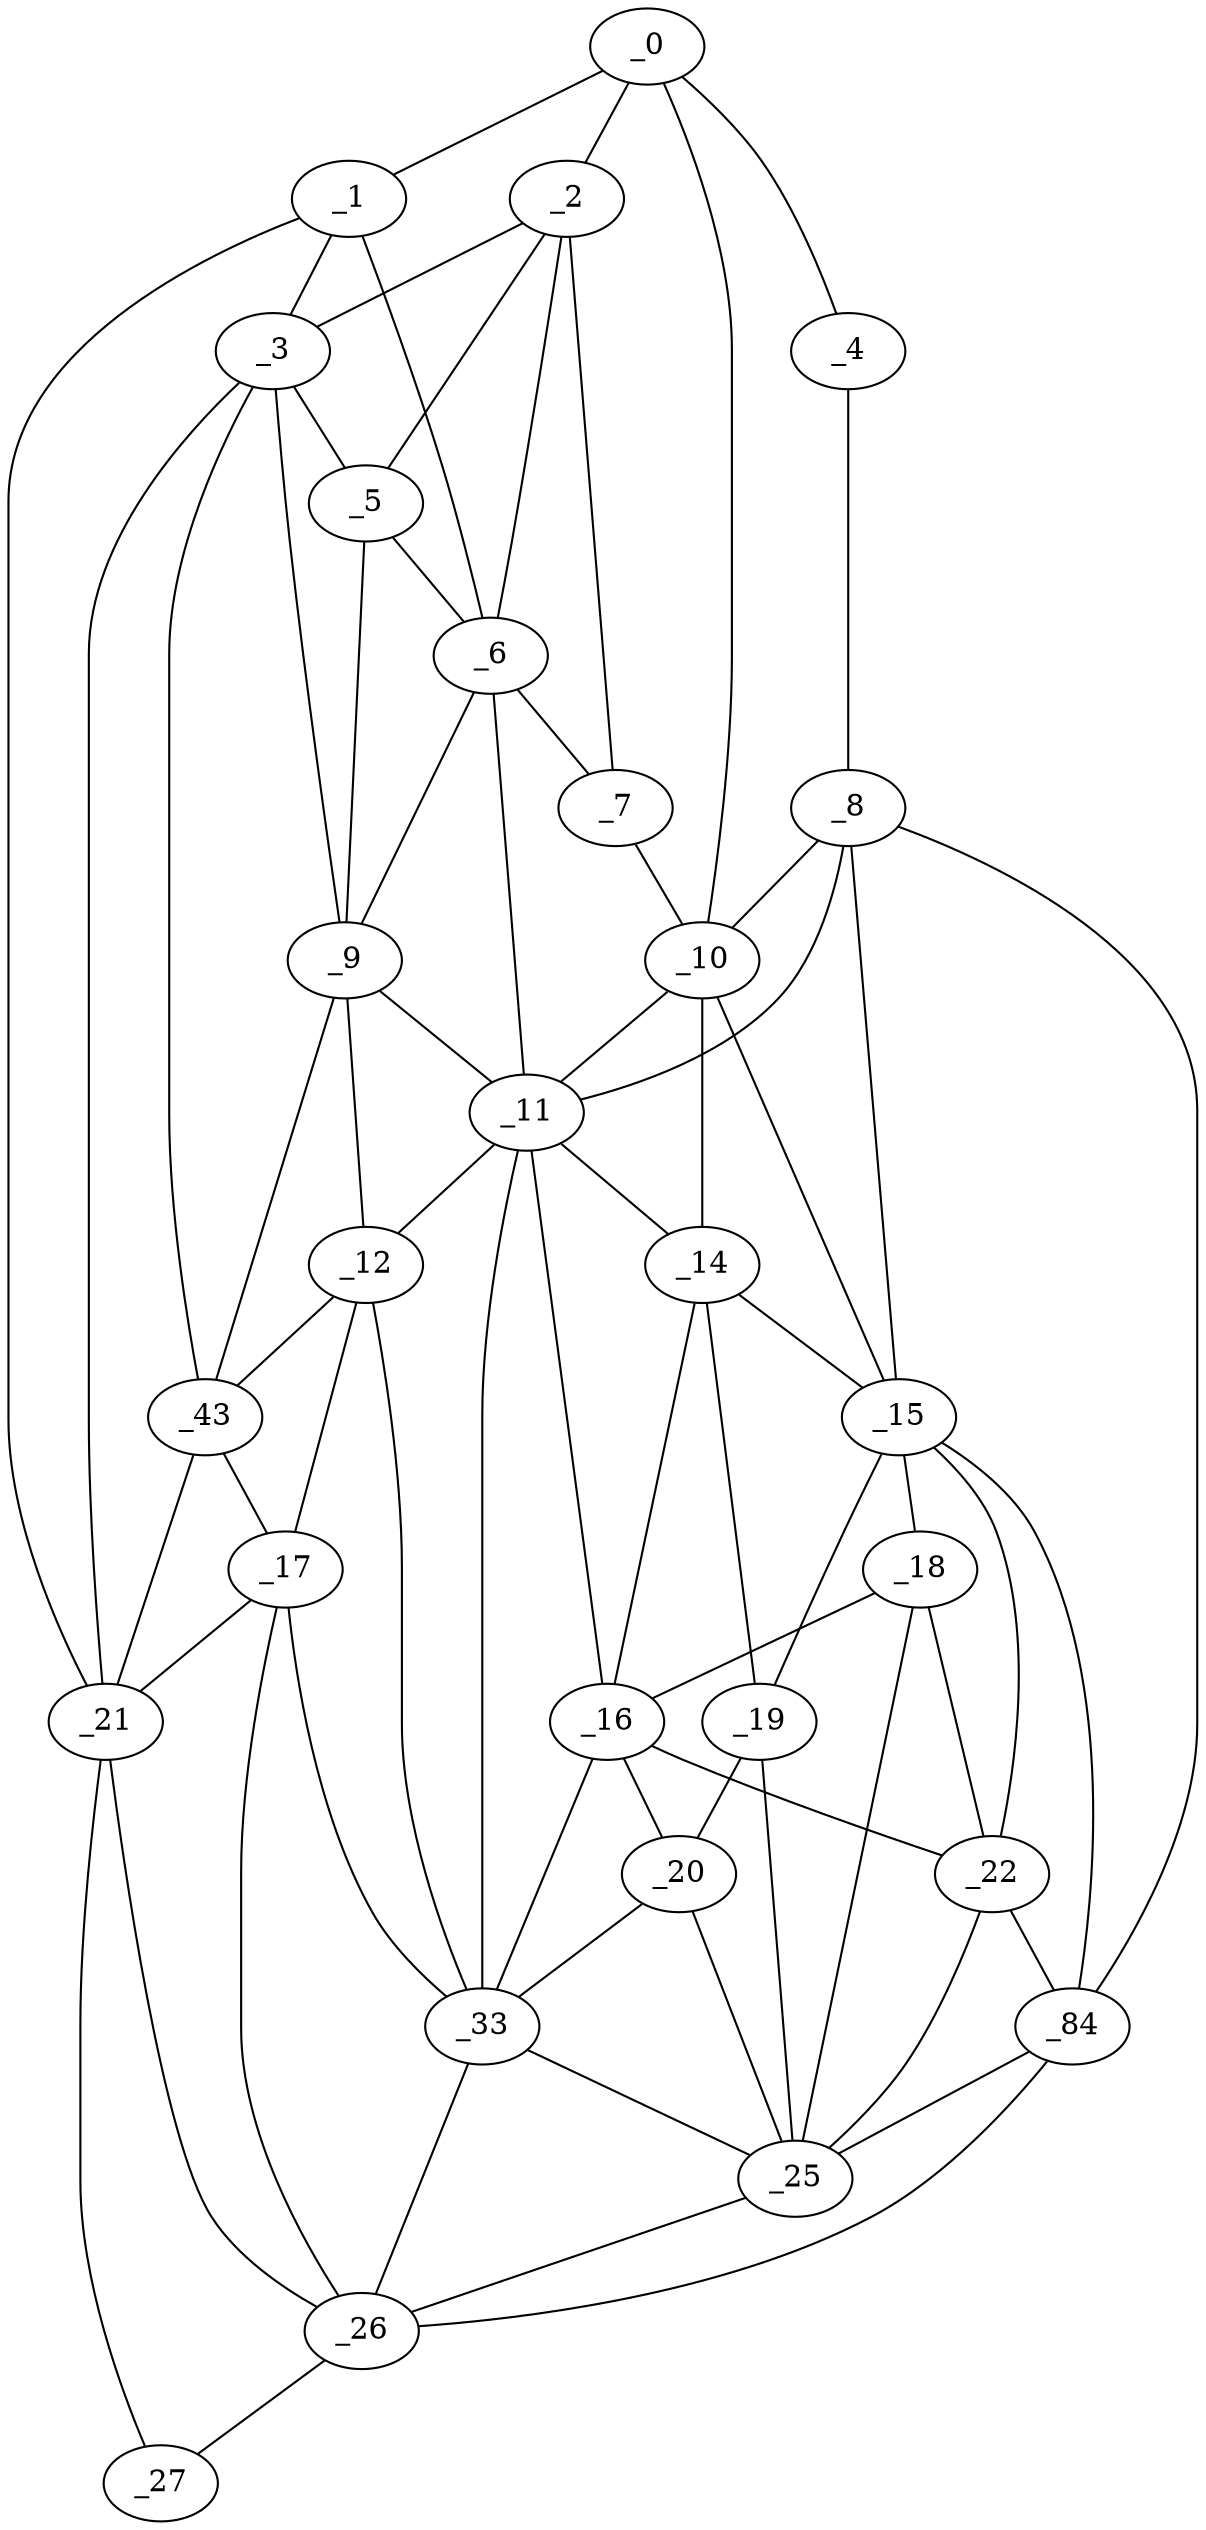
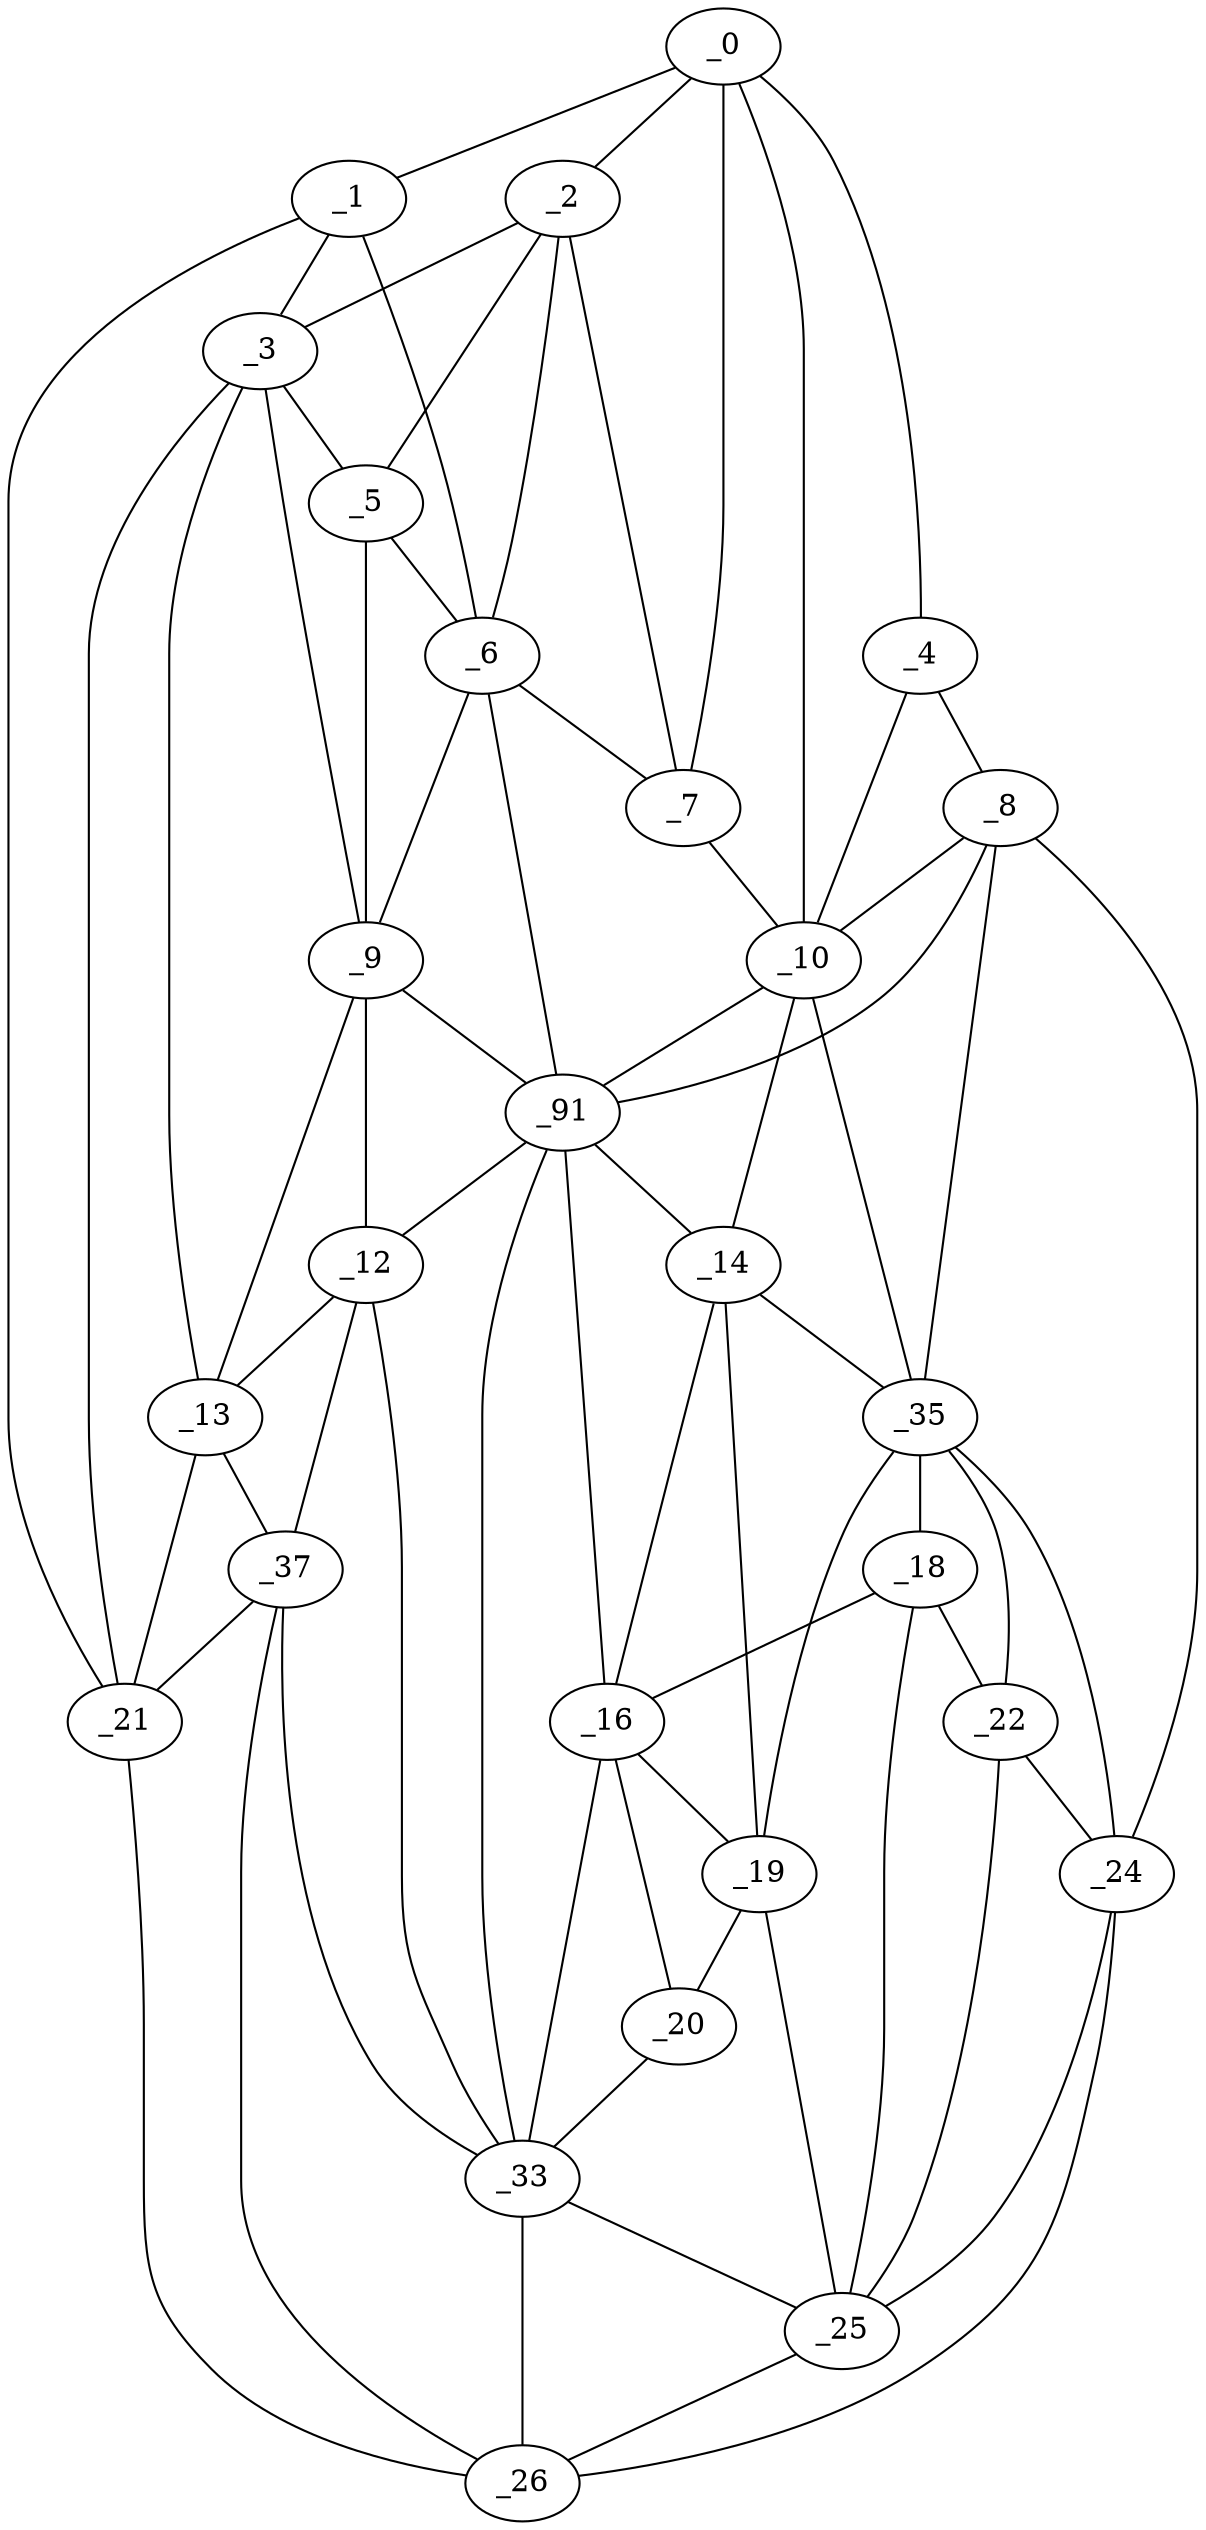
none -> (723, 429)
none -> (862, 808)
(527, 1113) -> (563, 1113)
(205, 1417) -> (205, 1417)
(899, 1417) -> (920, 1417)
(286, 1570) -> (286, 1570)
(796, 1804) -> (683, 1798)
(737, 2026) -> none
(1072, 2026) -> (1117, 1874)
(161, 2483) -> none
